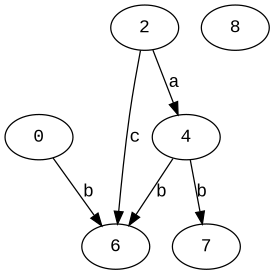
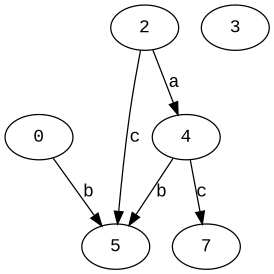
(235, 28) -> (235, 28)
(202, 192) -> (202, 192)
(116, 247) -> (116, 247)
